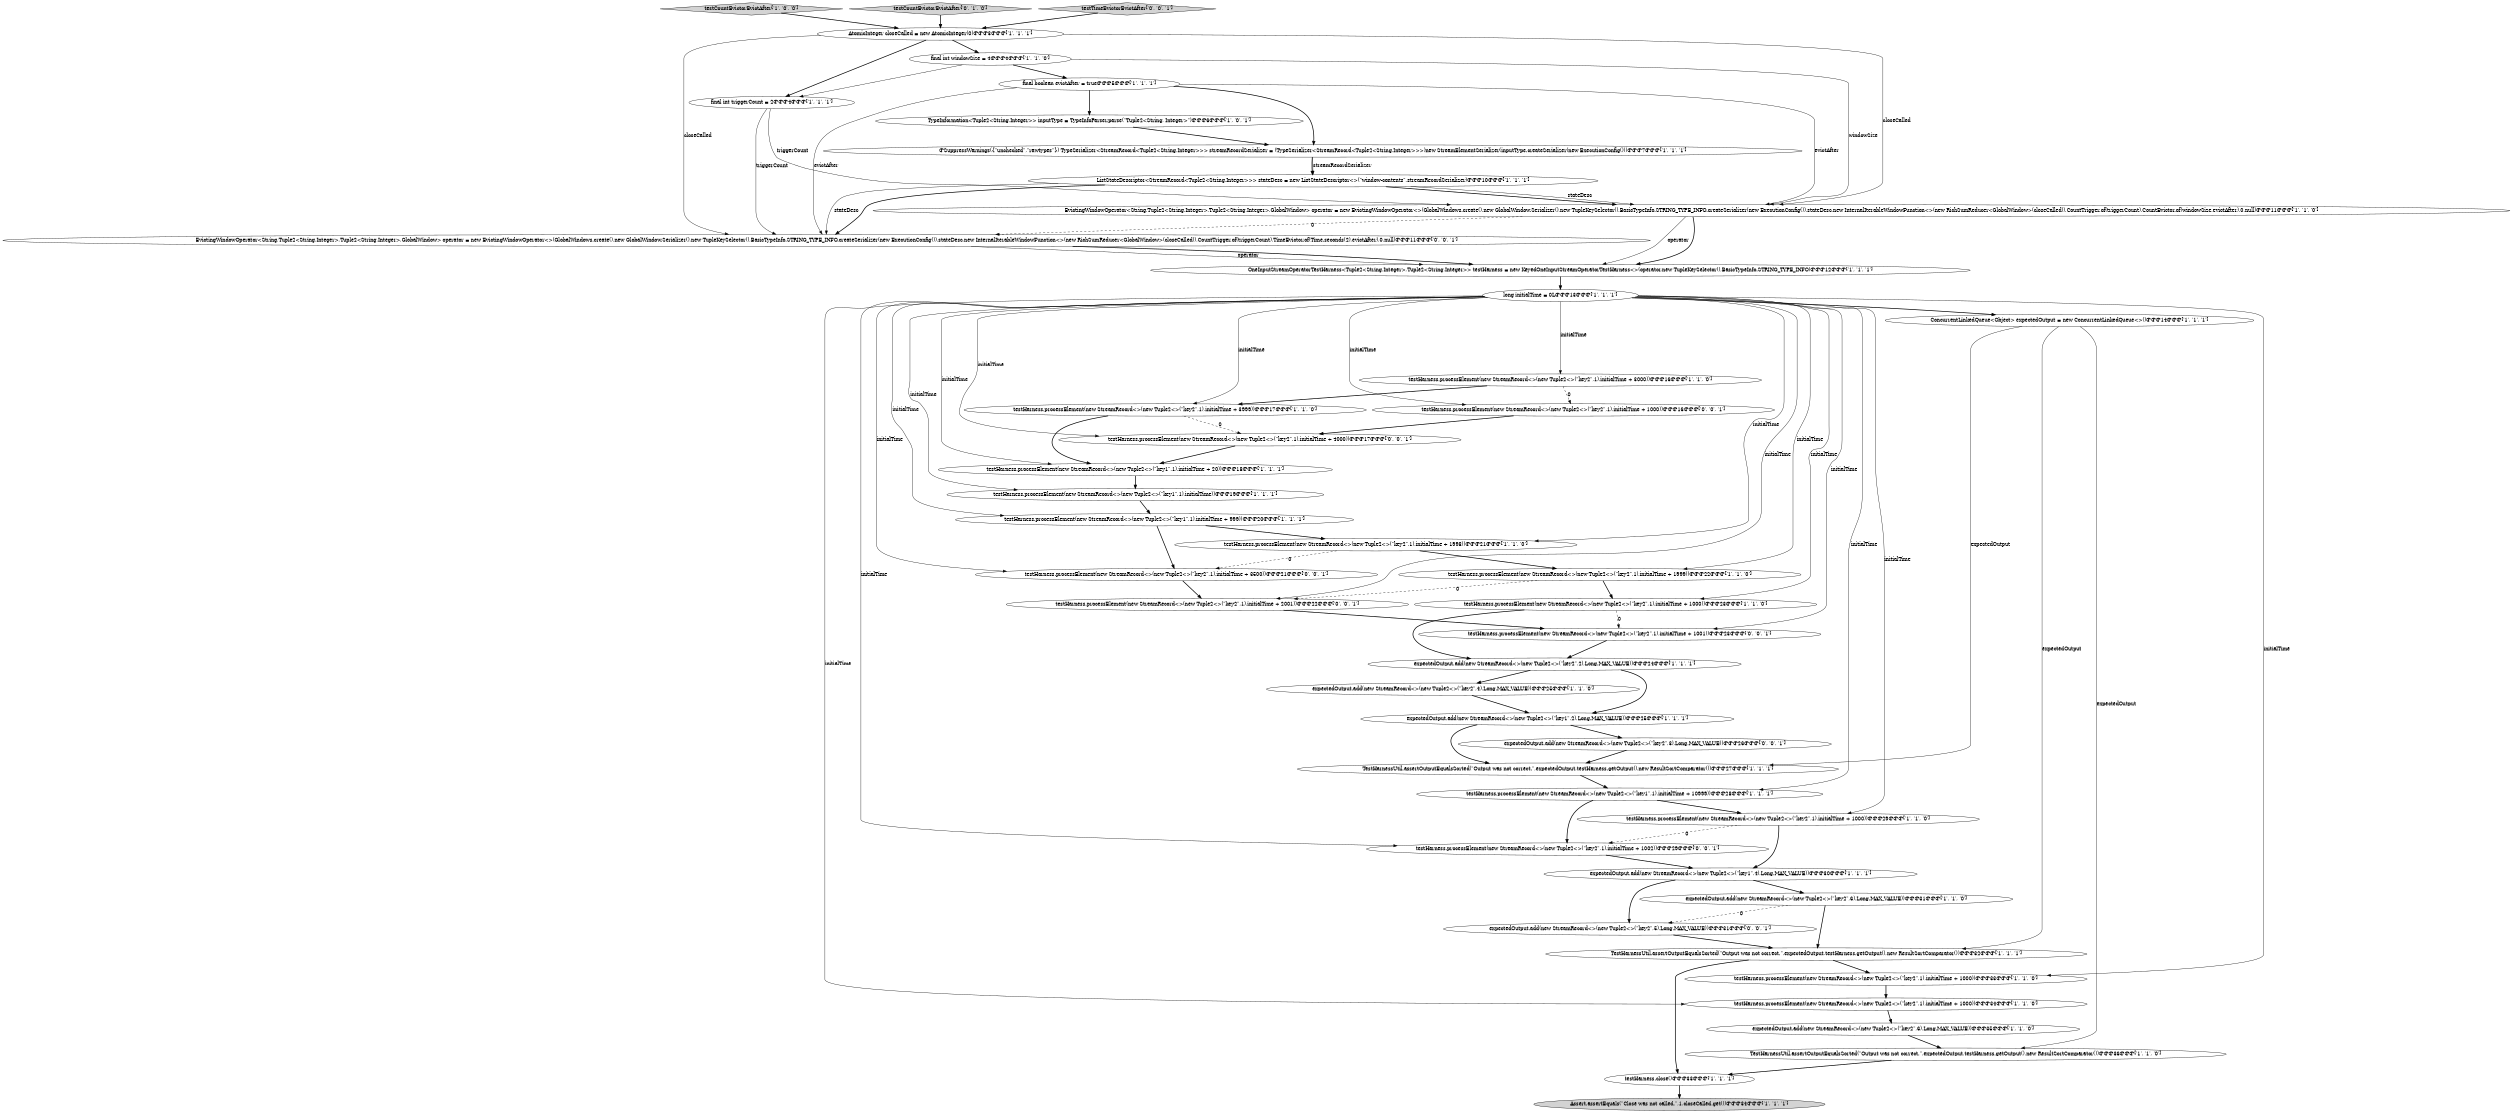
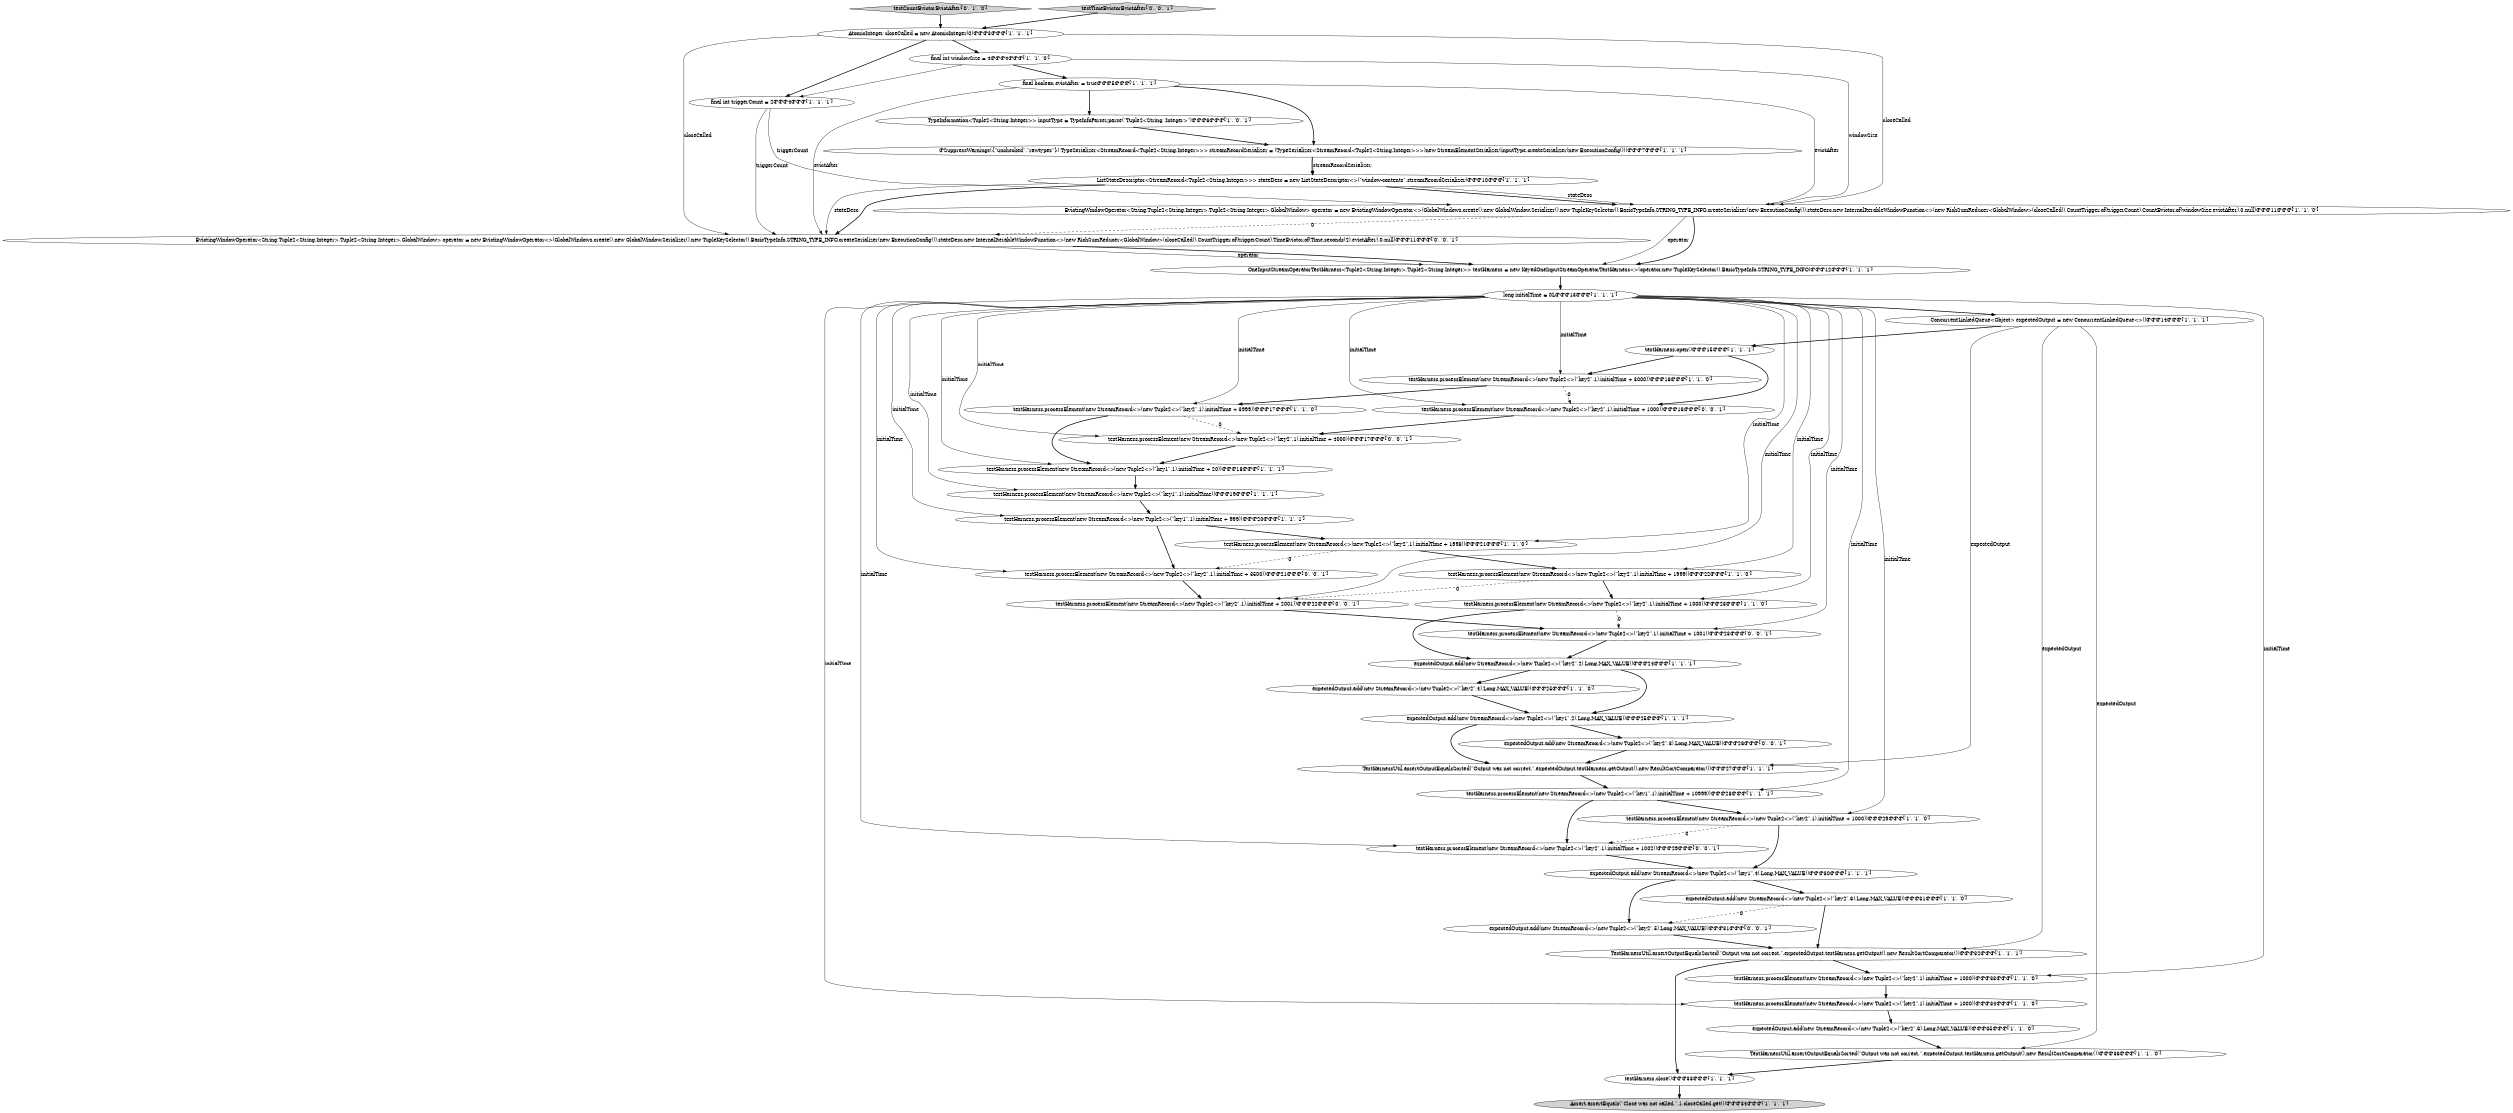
(751, 9) -> none
none -> (1700, 350)
